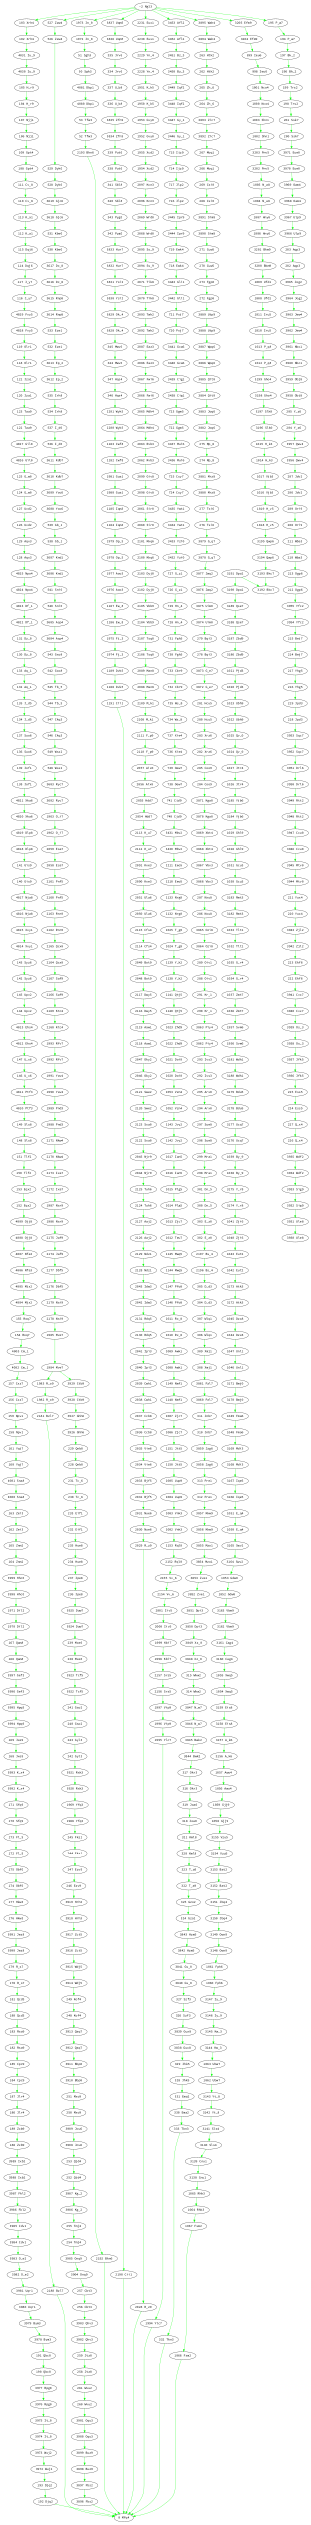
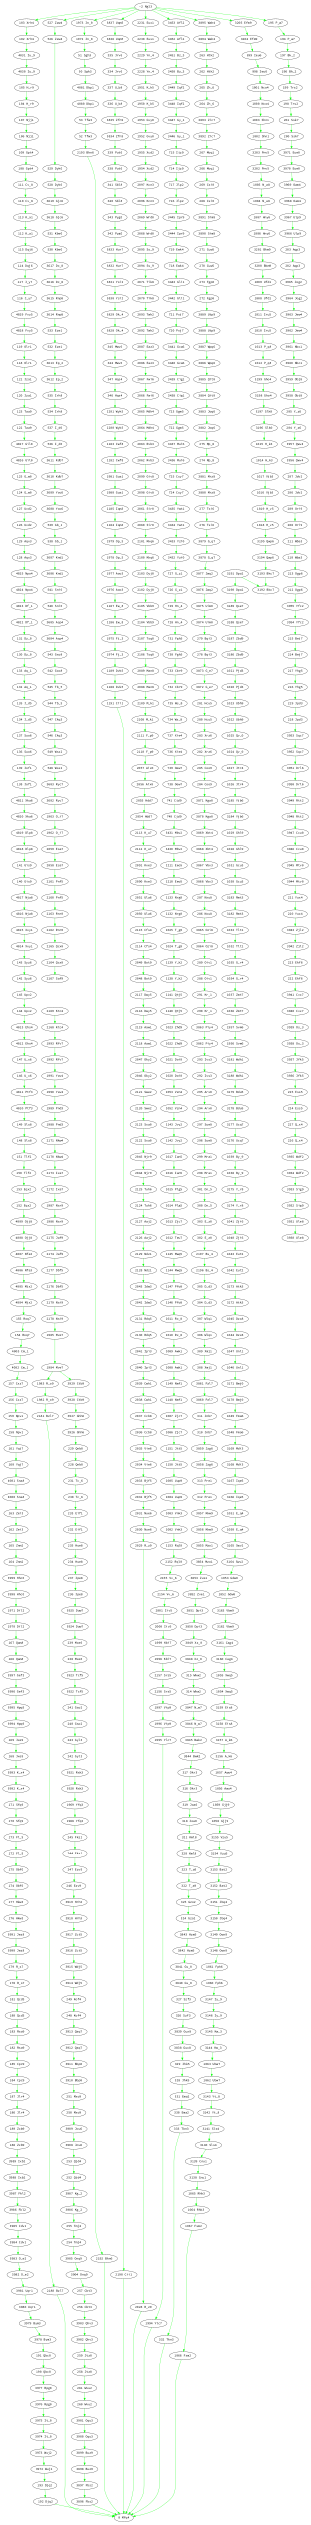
(264, 451) -> none
(55, 995) -> none
